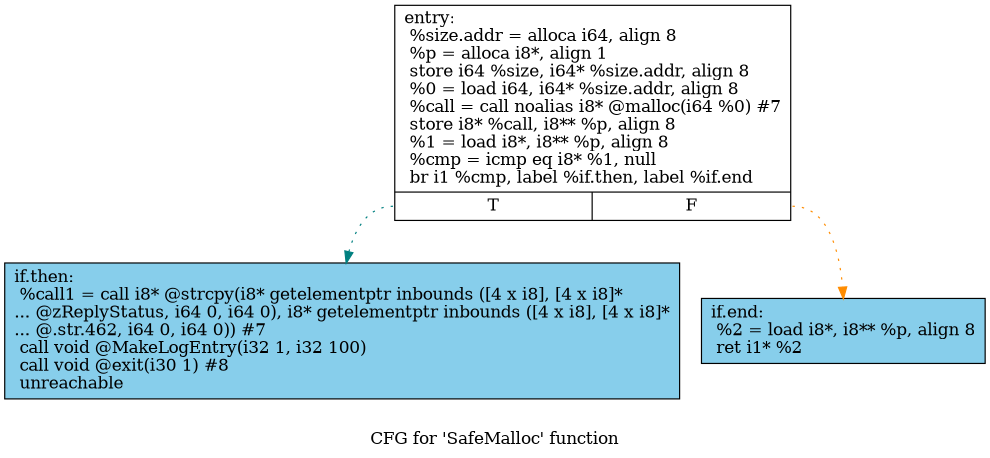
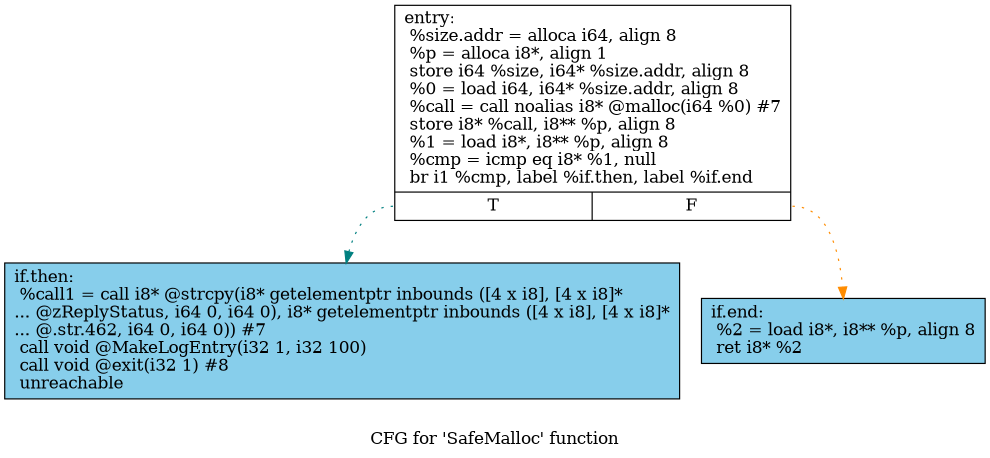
(757, 348) -> (757, 348)
(122, 366) -> (122, 366)
